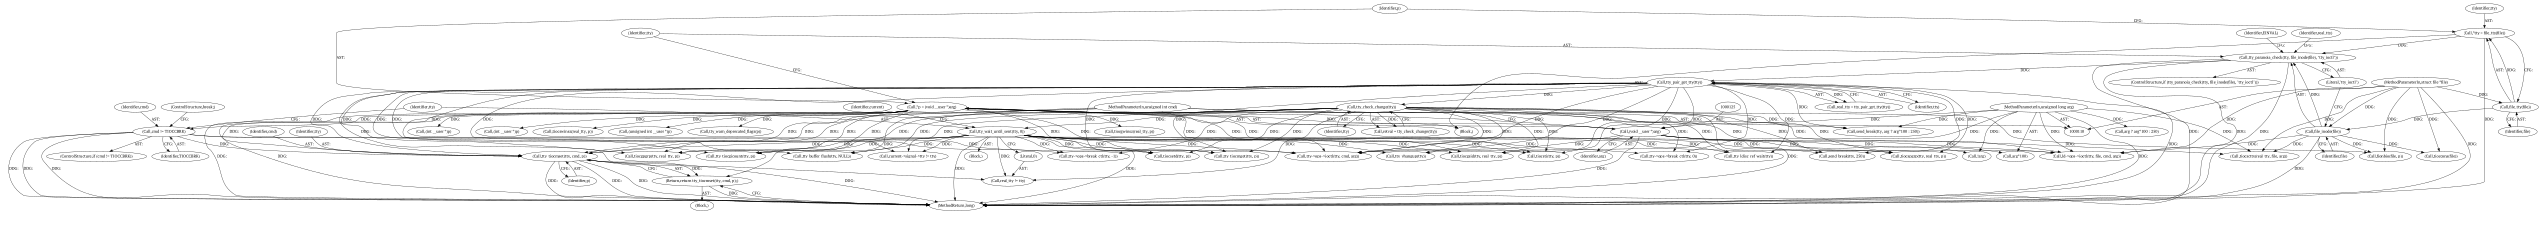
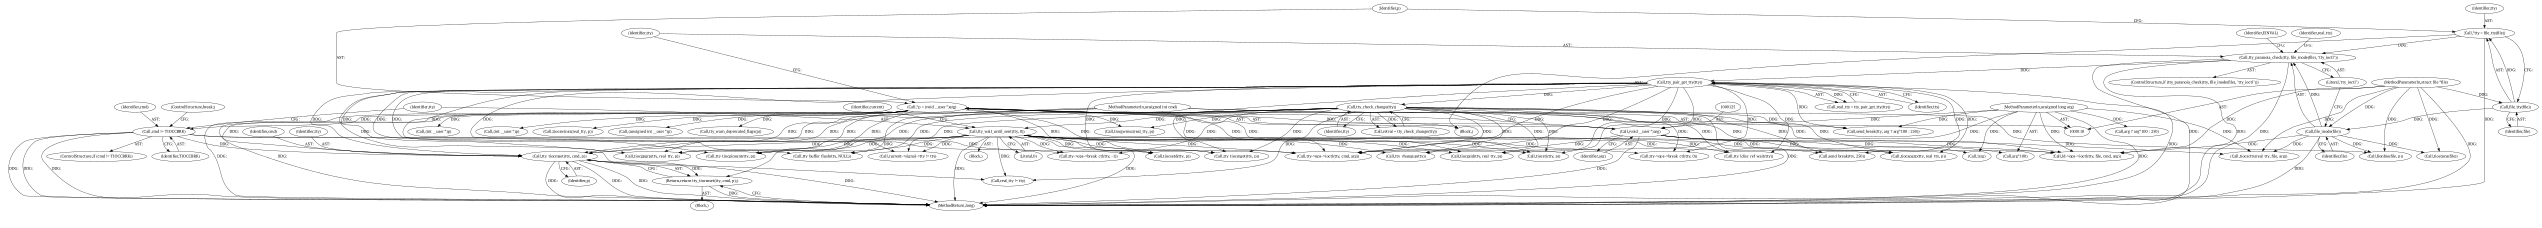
(1266, 130) -> (1204, 118)
(1019, 168) -> (1019, 144)
